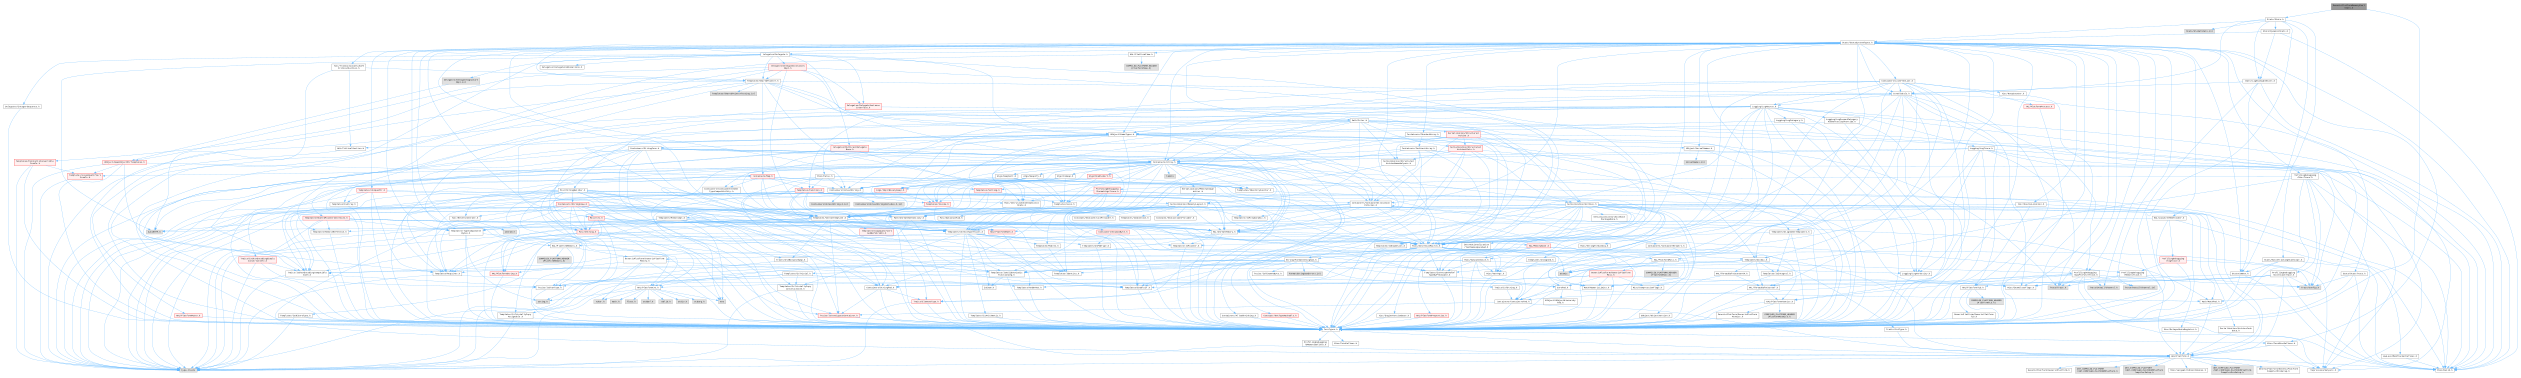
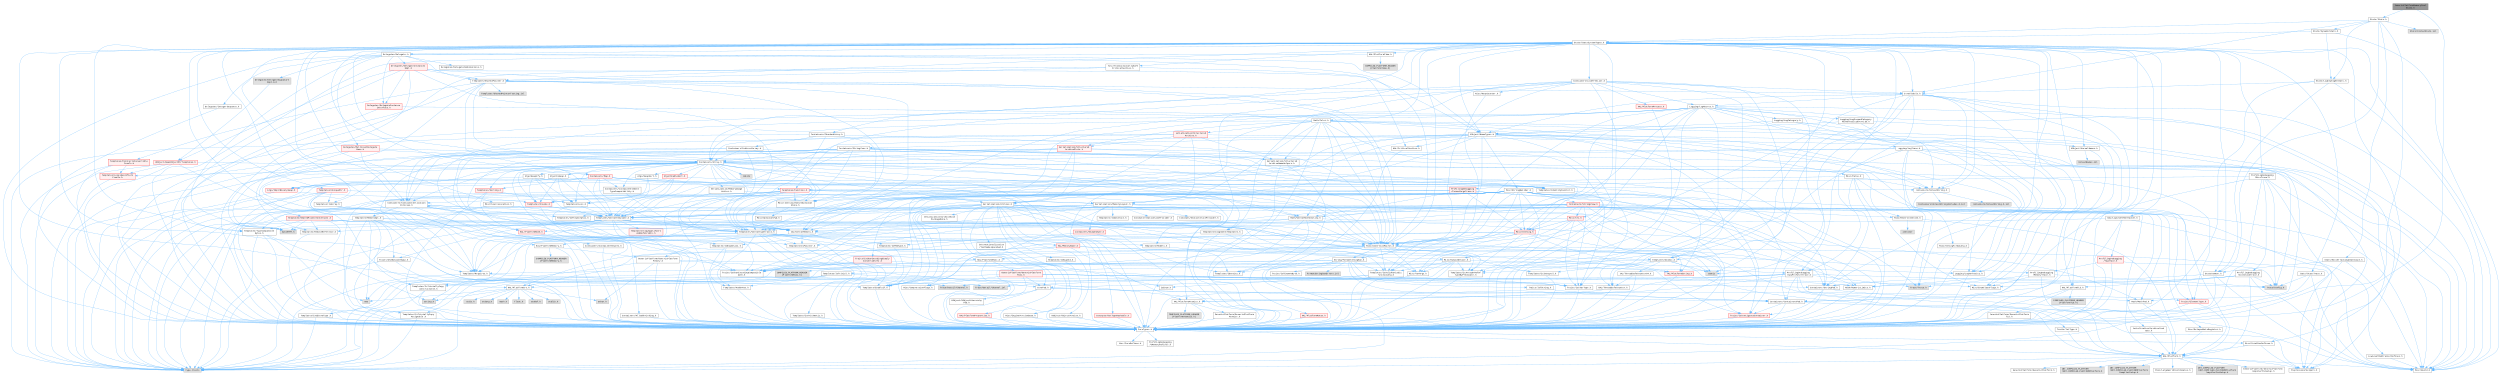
(590, 183) -> none
